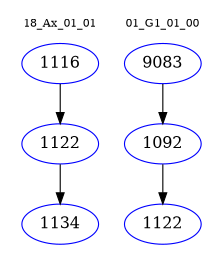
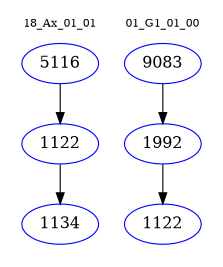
(60, 64) -> (60, 64)
(163, 144) -> (163, 144)
